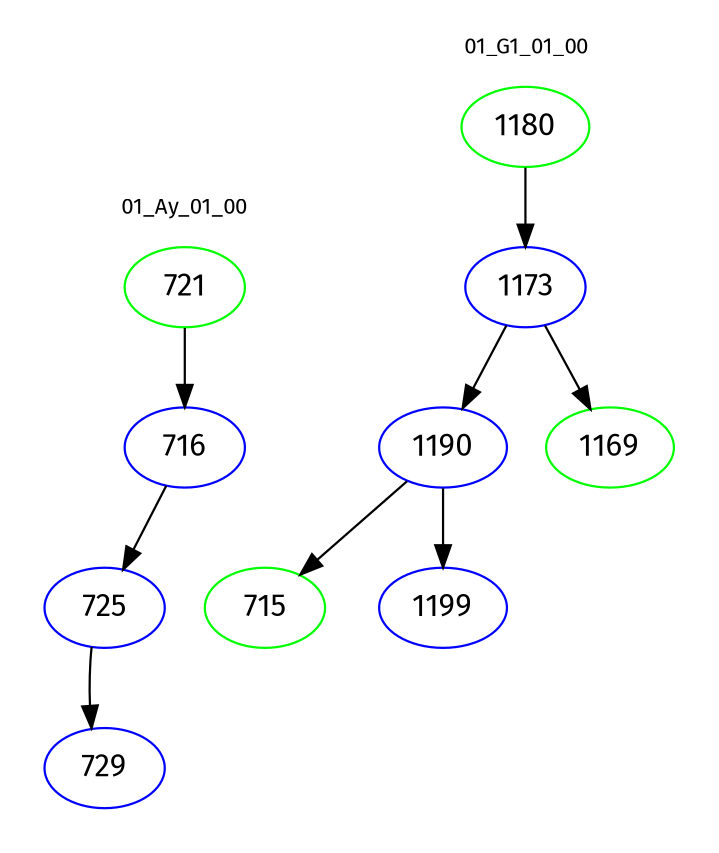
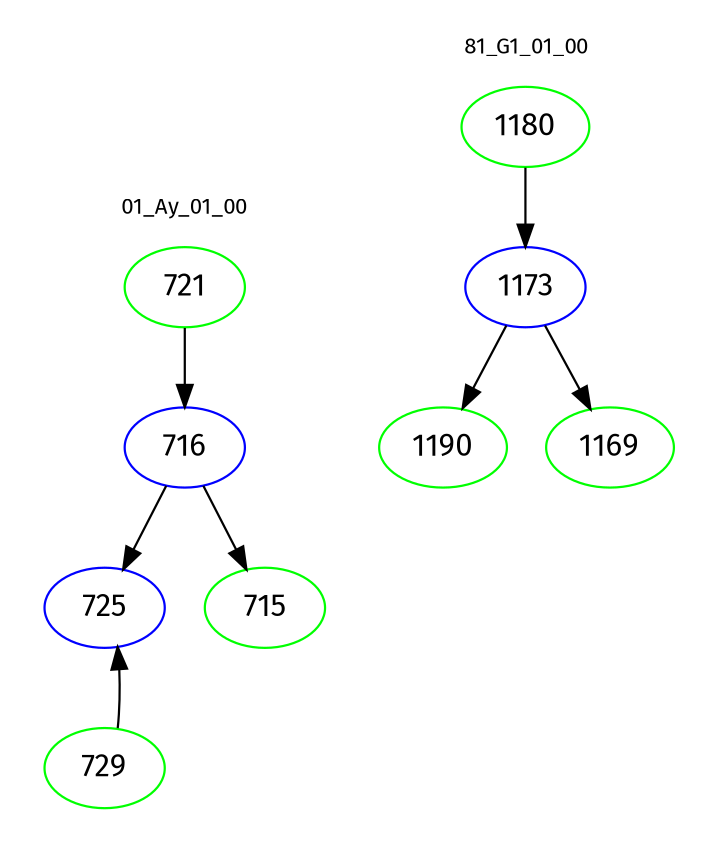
(527, 48) -> (527, 48)
(443, 448) -> (443, 448)
(376, 509) -> (220, 518)
(443, 608) -> none
(90, 676) -> (120, 699)
(105, 768) -> (105, 768)
